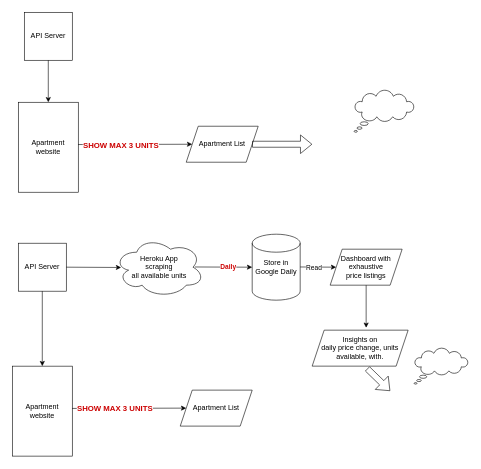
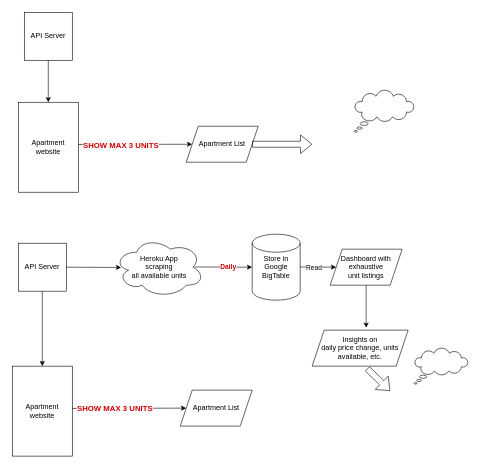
(276, 267) -> (276, 267)
(366, 267) -> (366, 267)
(360, 348) -> (360, 348)
